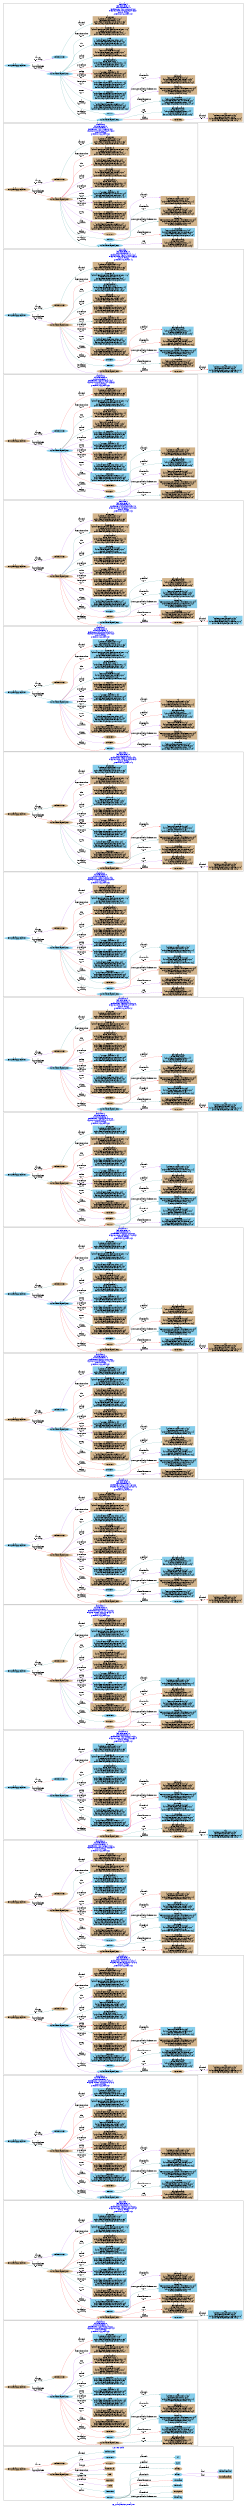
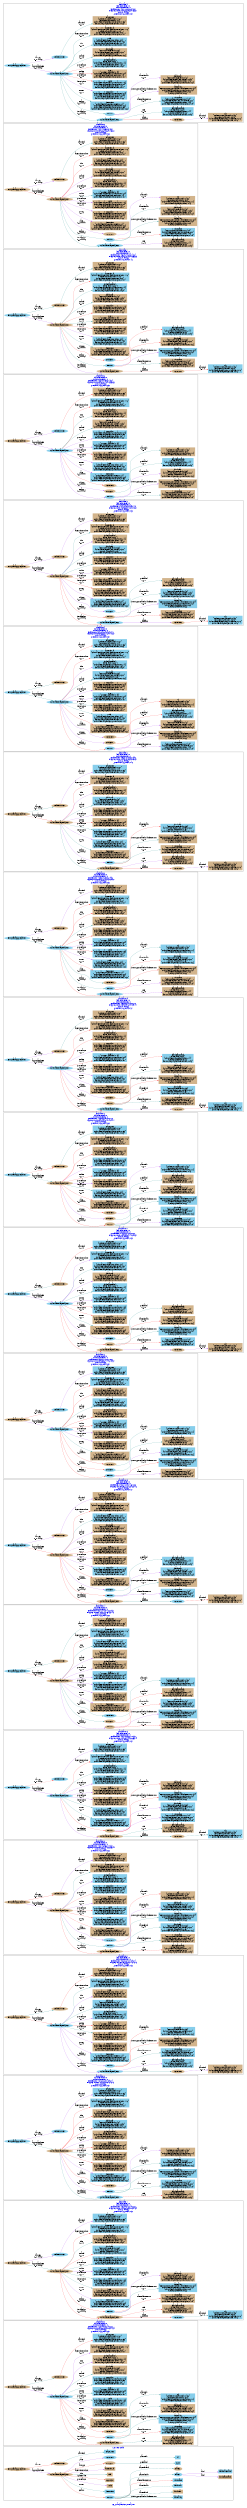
(110, 2452) -> (110, 2452)
(178, 2492) -> (178, 2492)
